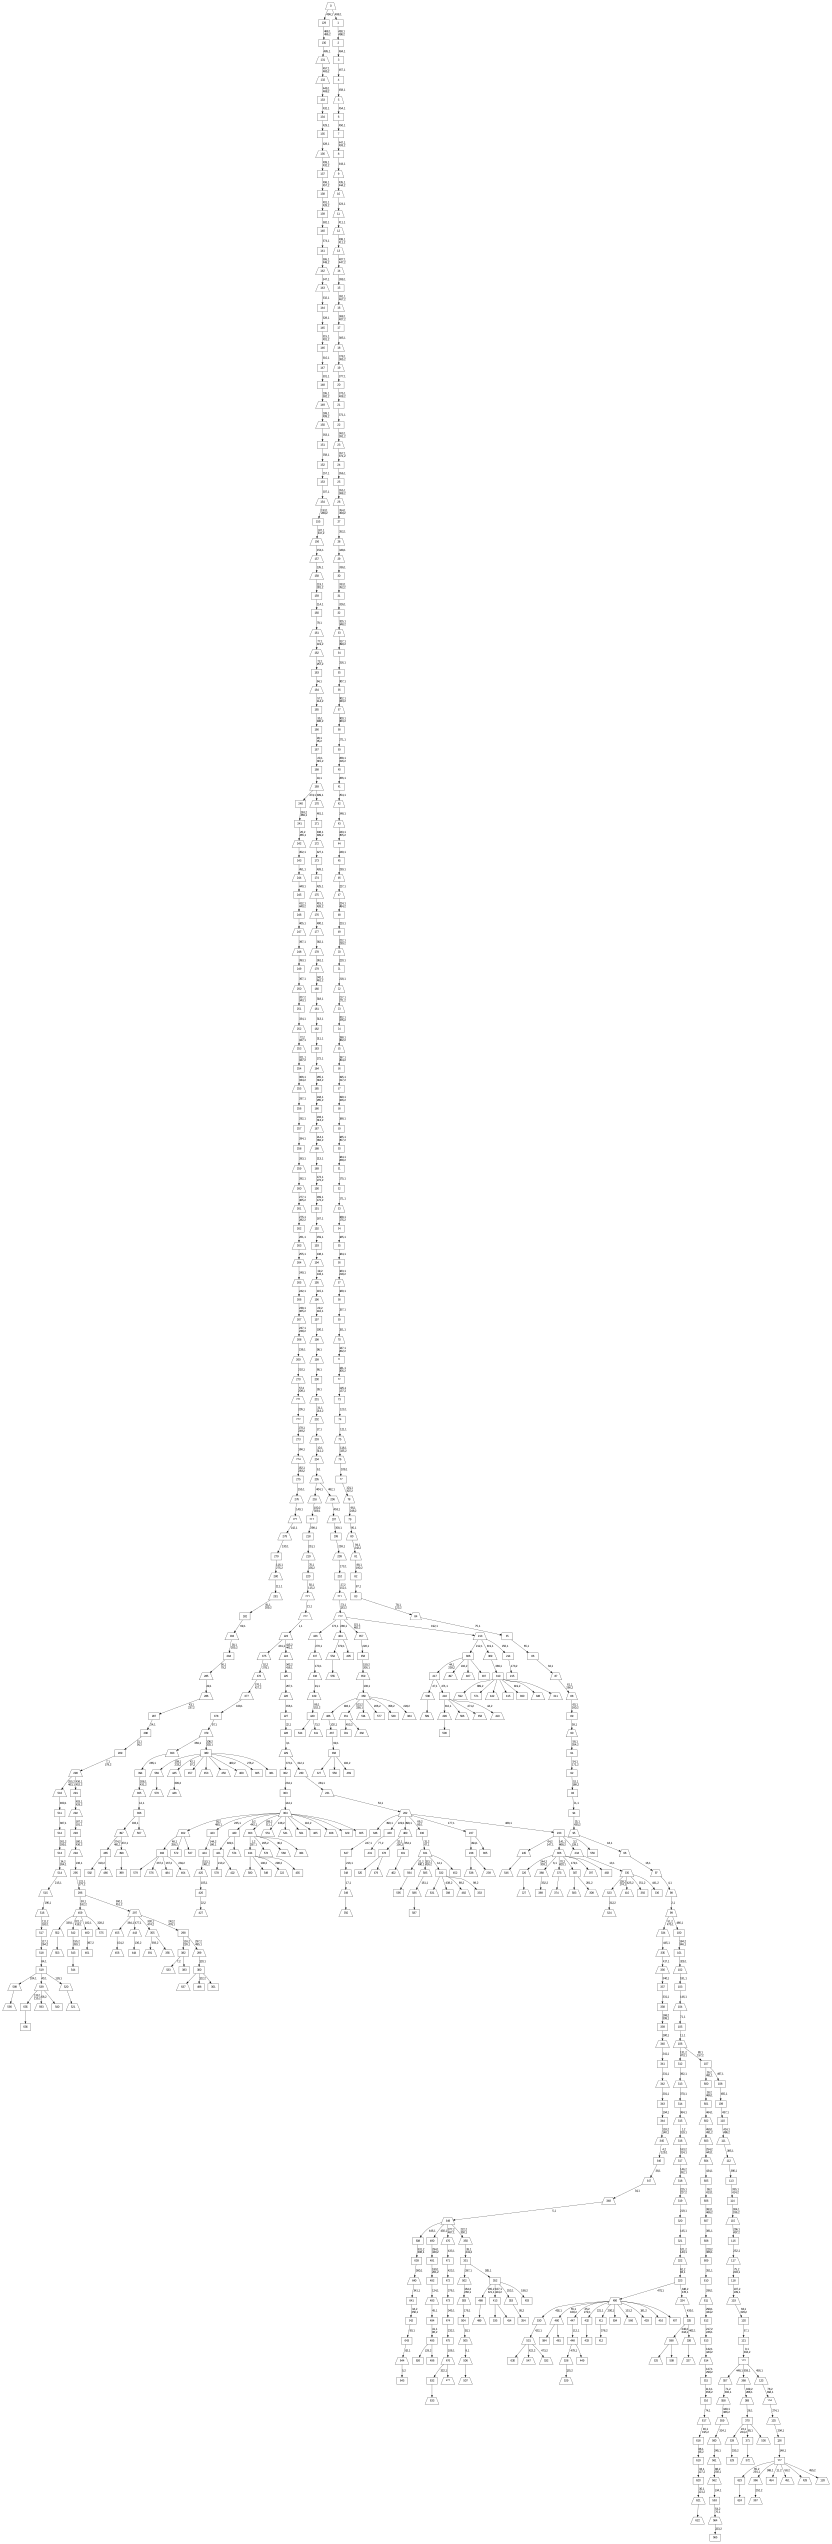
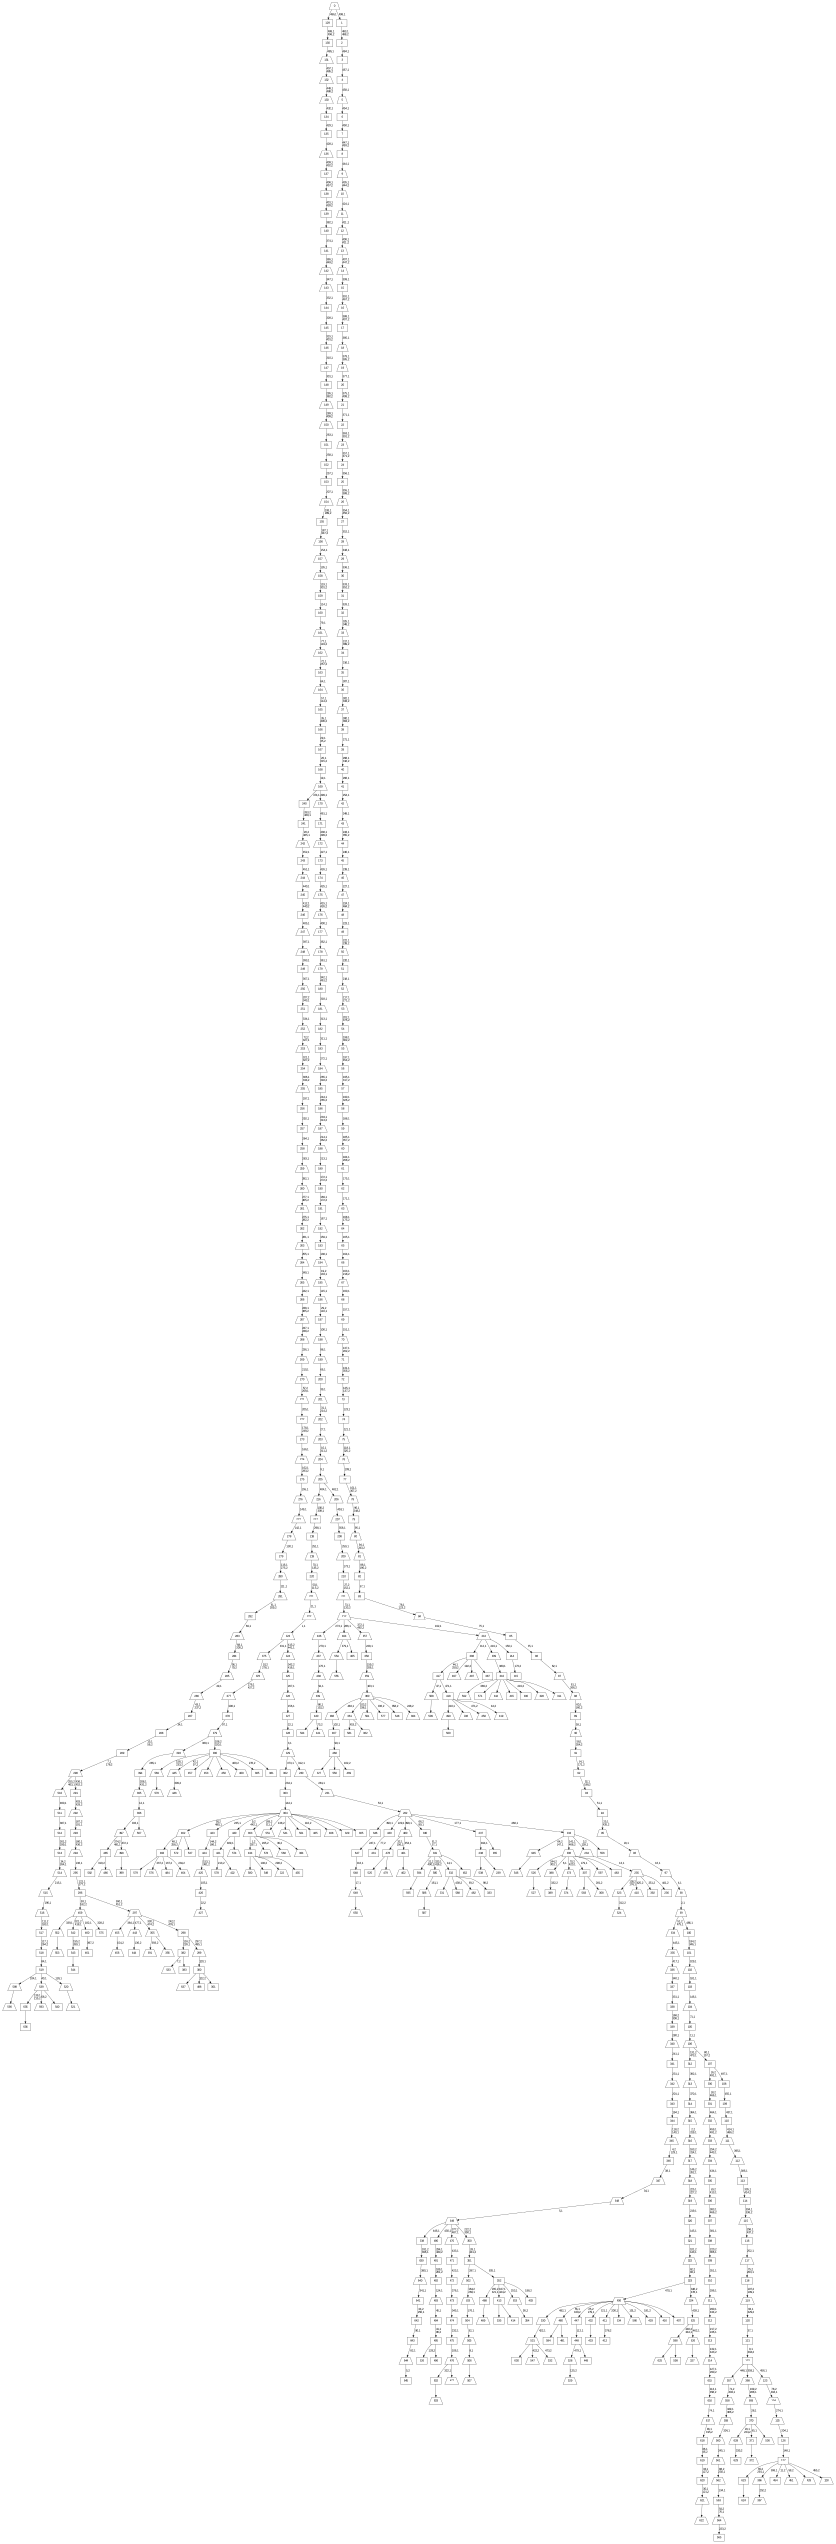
(322, 100) -> (326, 100)
